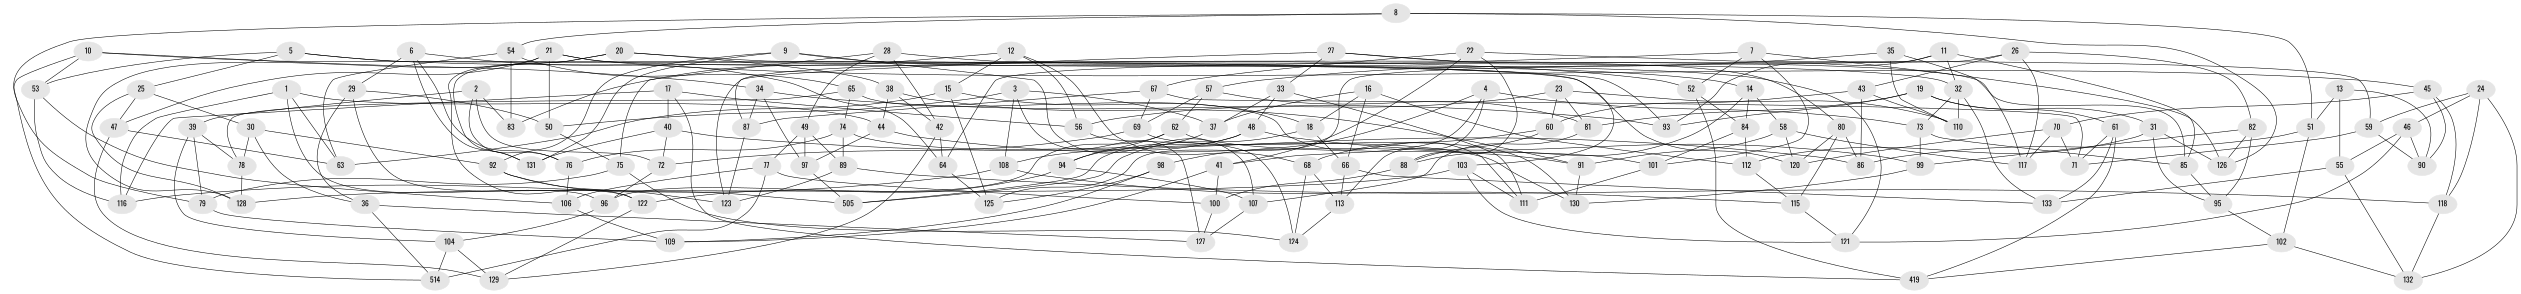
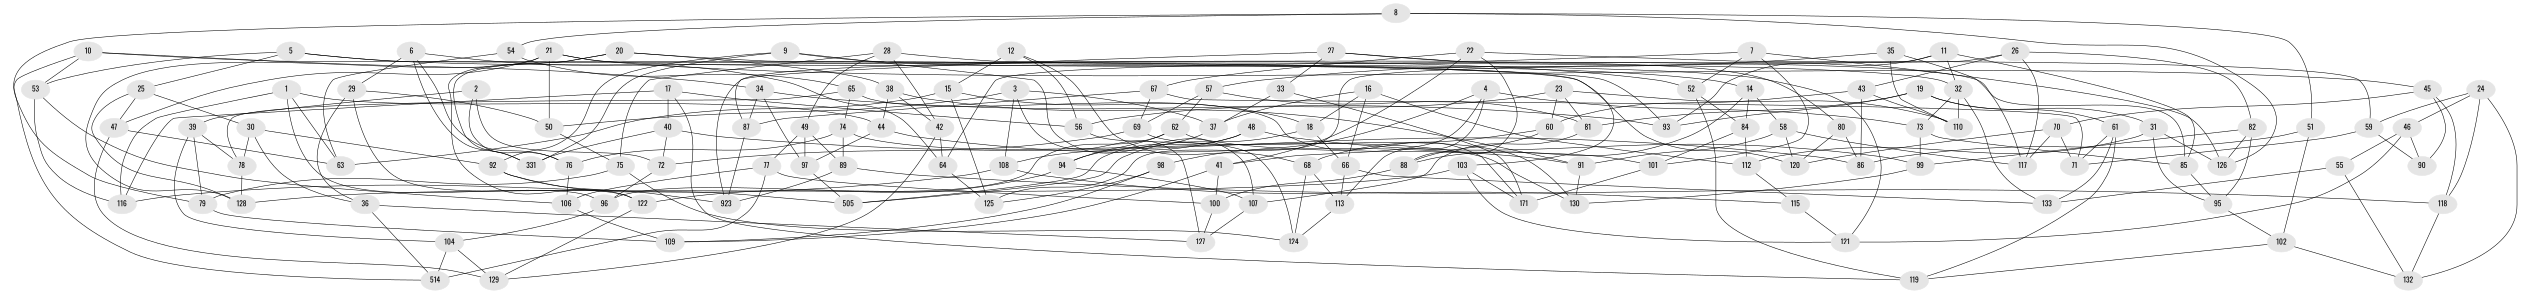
(2340, 90) -> none
(1266, 109) -> none
(511, 128) -> none
(531, 166) -> (531, 166)
(1820, 167) -> none
(726, 204) -> (726, 204)
(1524, 204) -> (1524, 204)
(1914, 281) -> (1914, 281)
